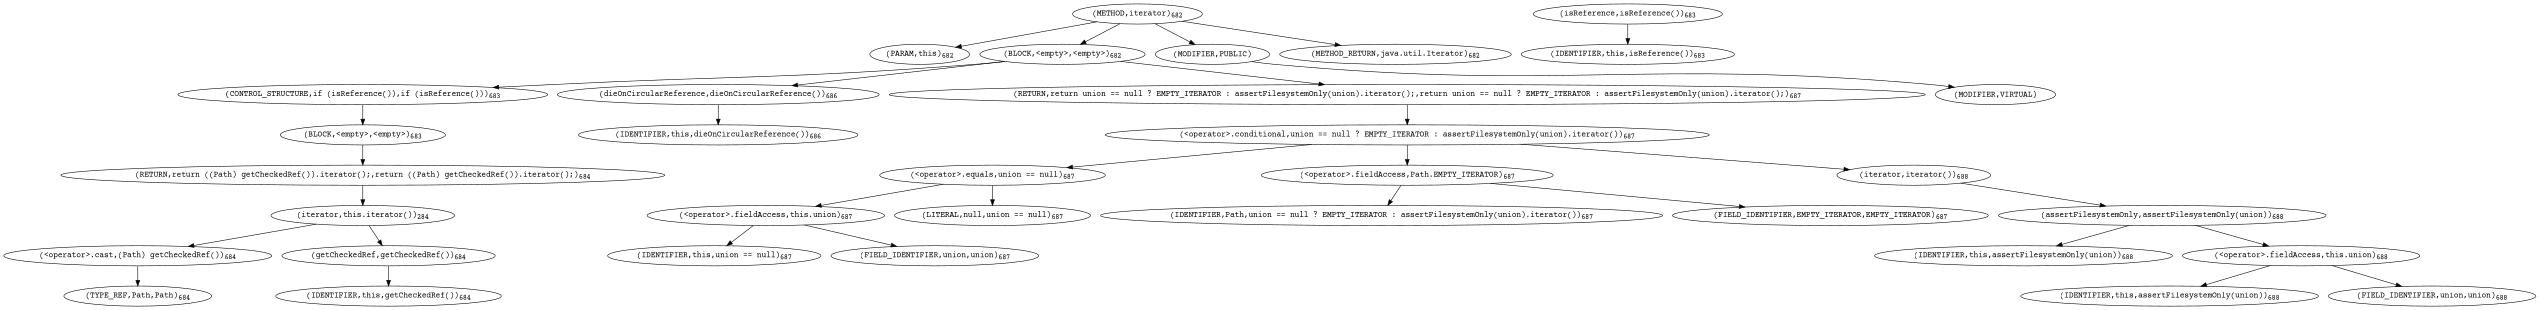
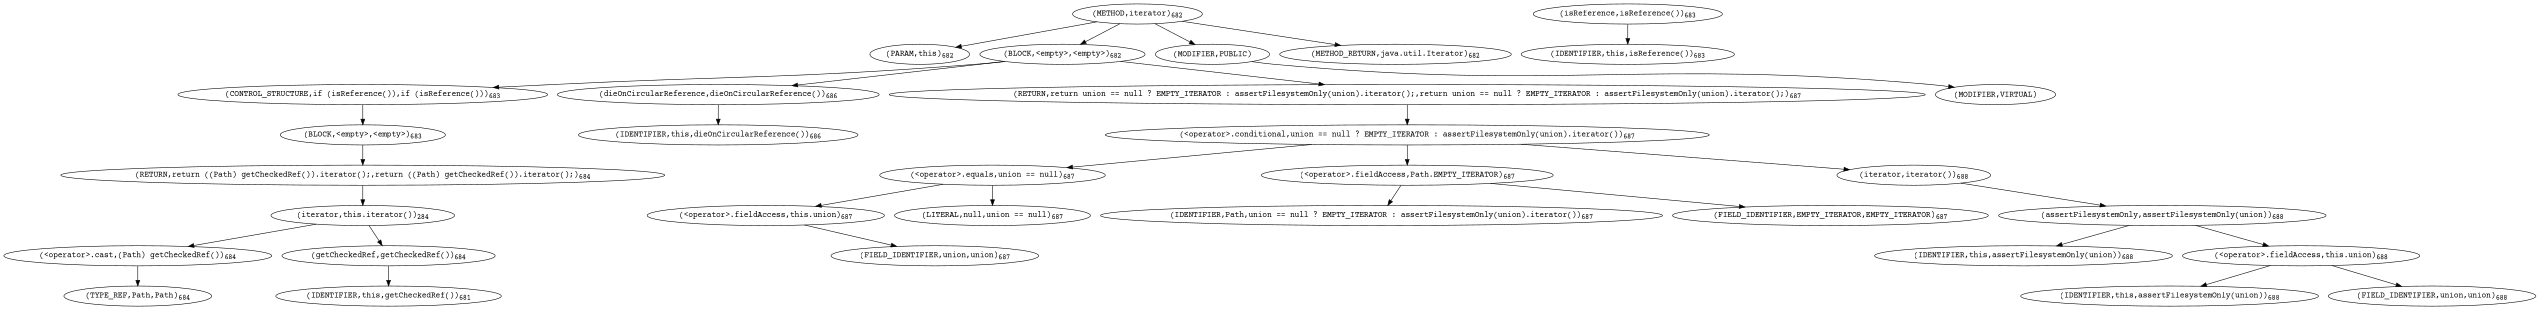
(714, 256) -> none
(465, 295) -> (465, 295)
